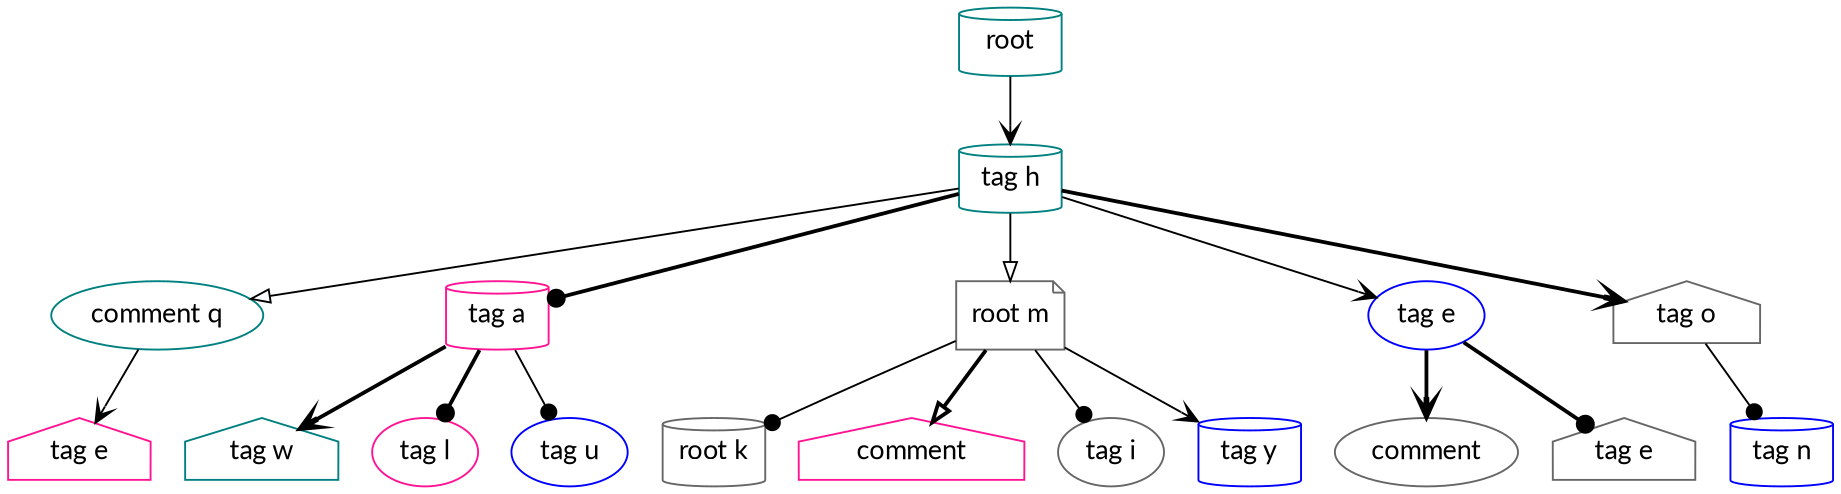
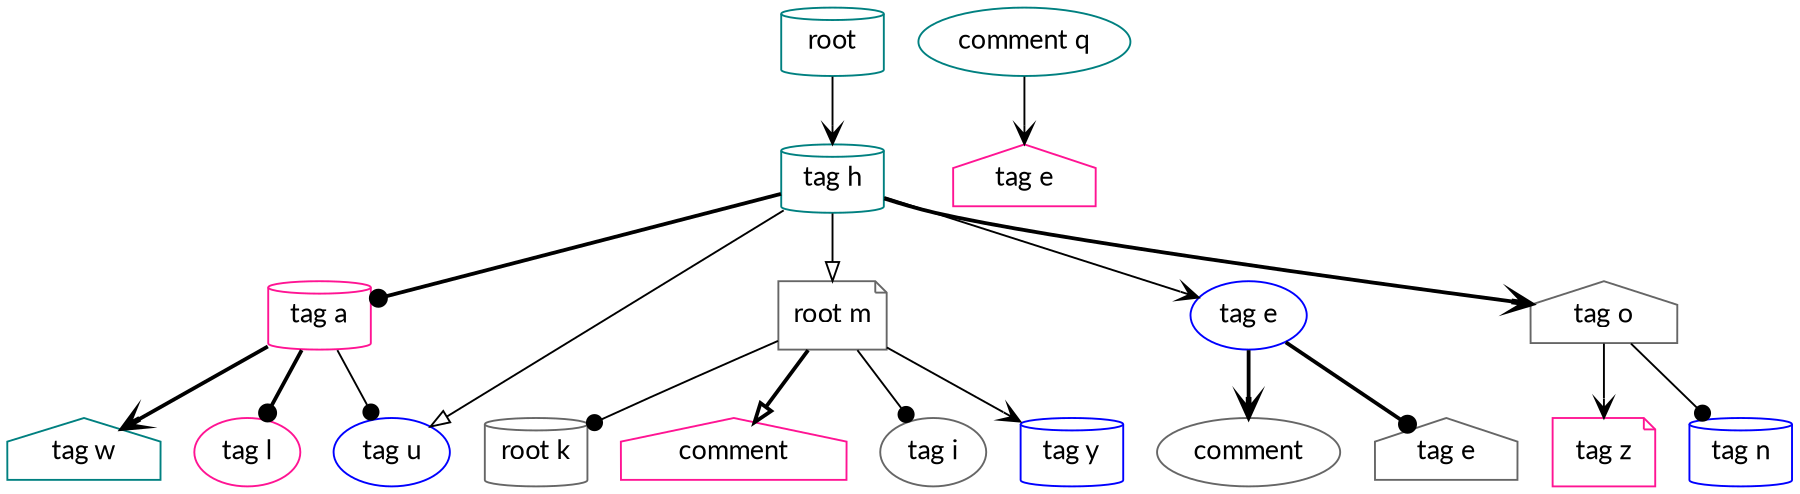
(614, 242) -> (615, 314)
none -> (1604, 452)
